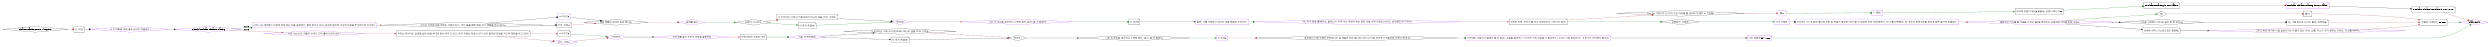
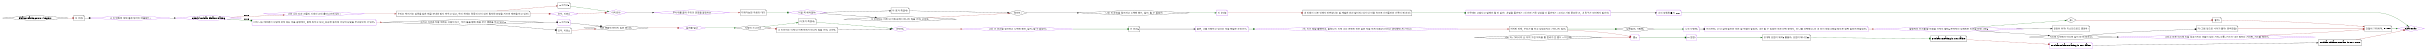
(1609, 18) -> (1599, 32)
(2194, 31) -> (2115, 37)
(1357, 38) -> (1357, 13)
